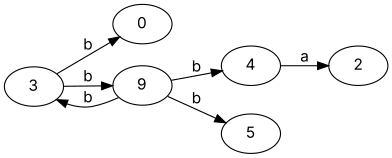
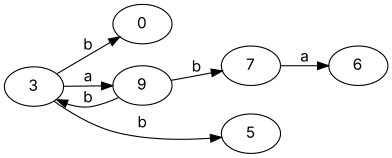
(251, 66) -> (251, 66)
(358, 66) -> (358, 66)
(88, 77) -> (88, 77)
(192, 107) -> (128, 135)
